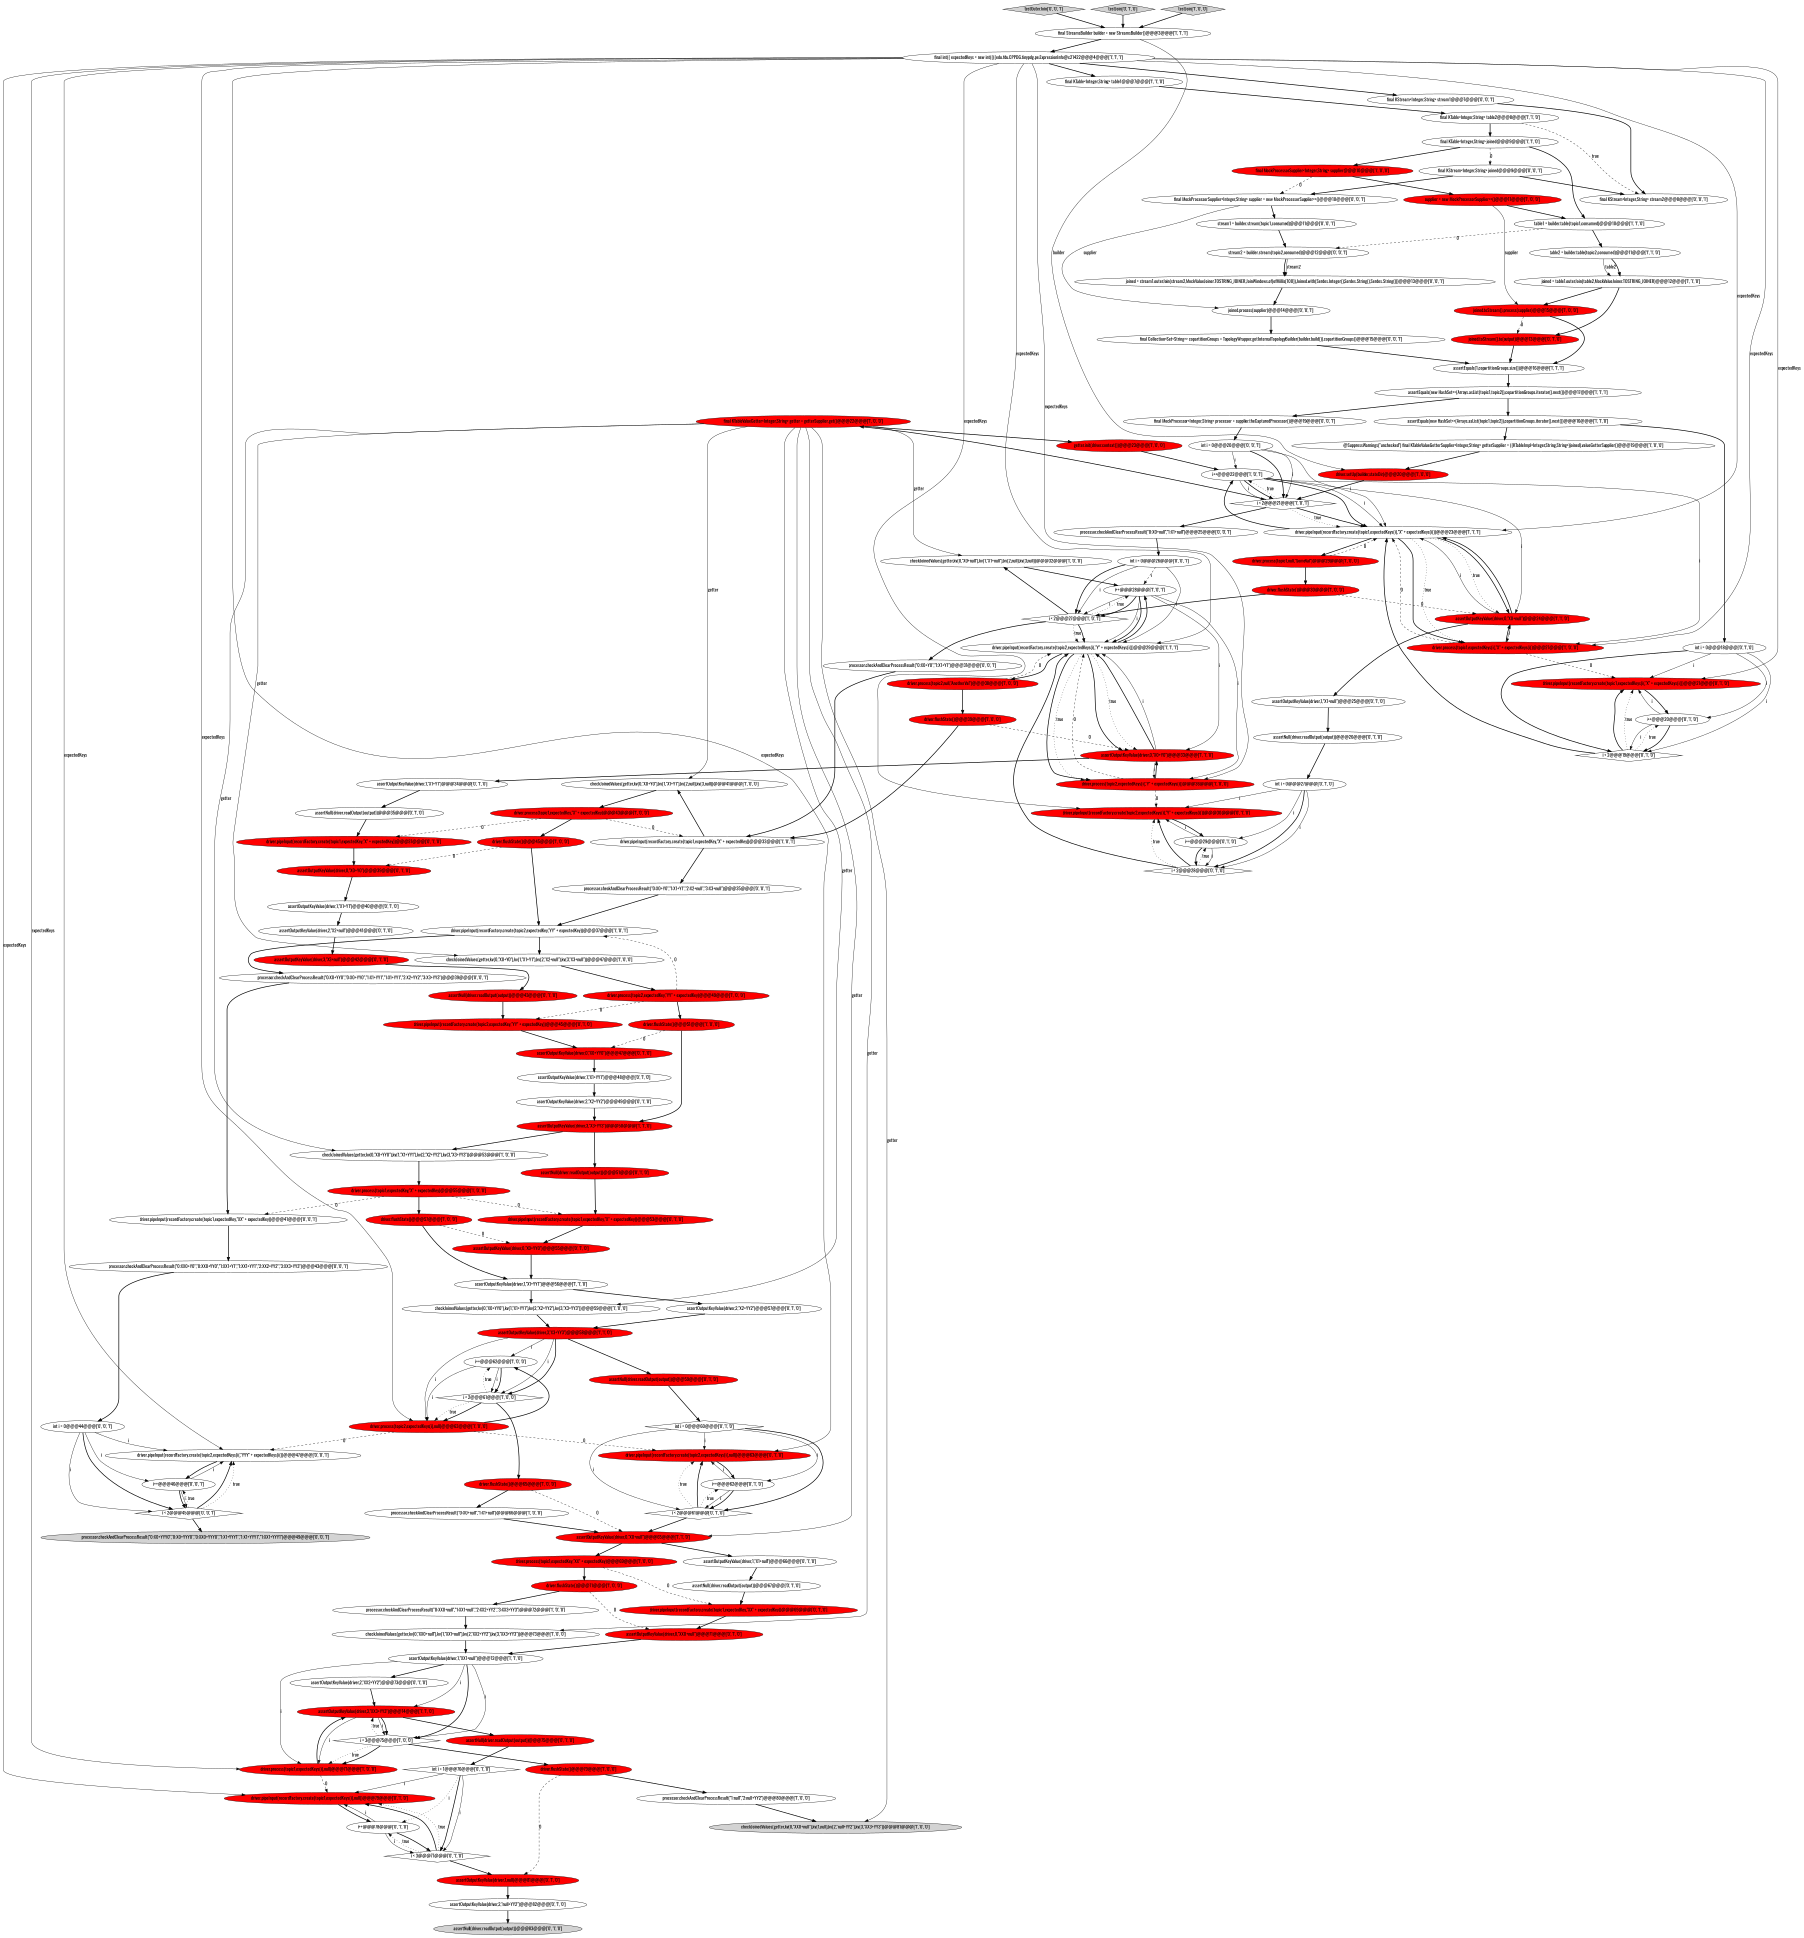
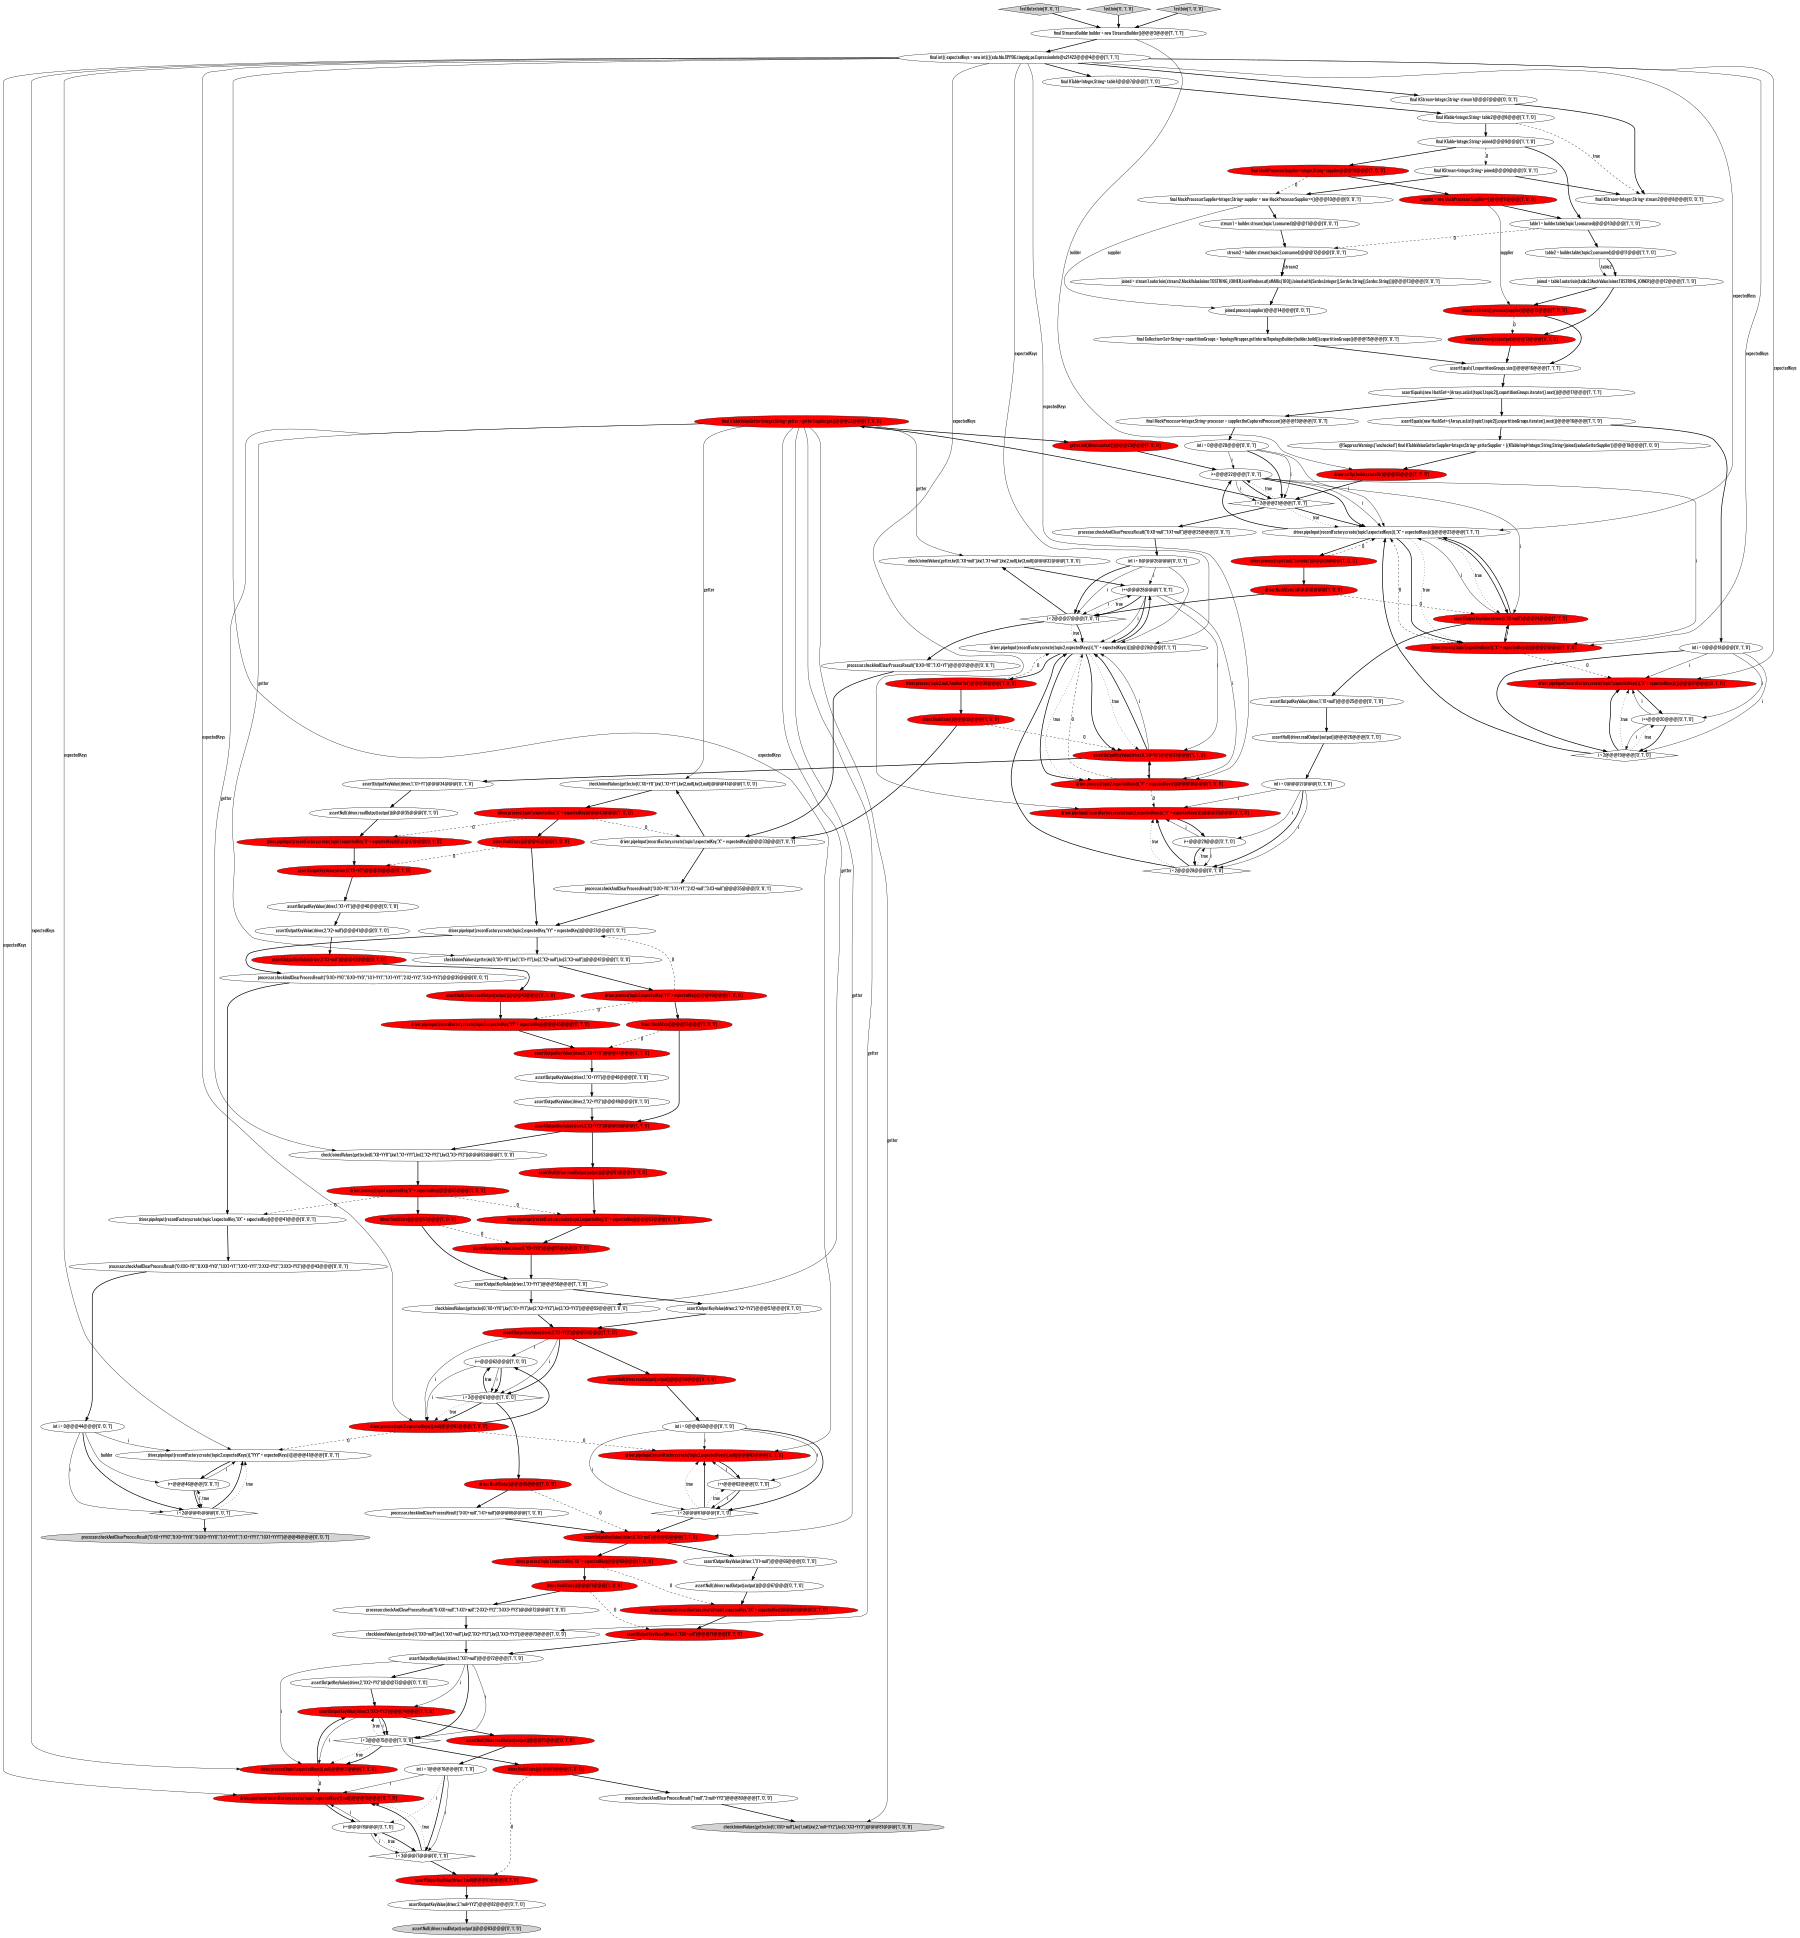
(1151, 574) -> (1153, 574)
(483, 1381) -> (483, 1381)
(704, 1427) -> (704, 1427)
(102, 1456) -> (107, 1456)
(461, 1770) -> (445, 1770)
